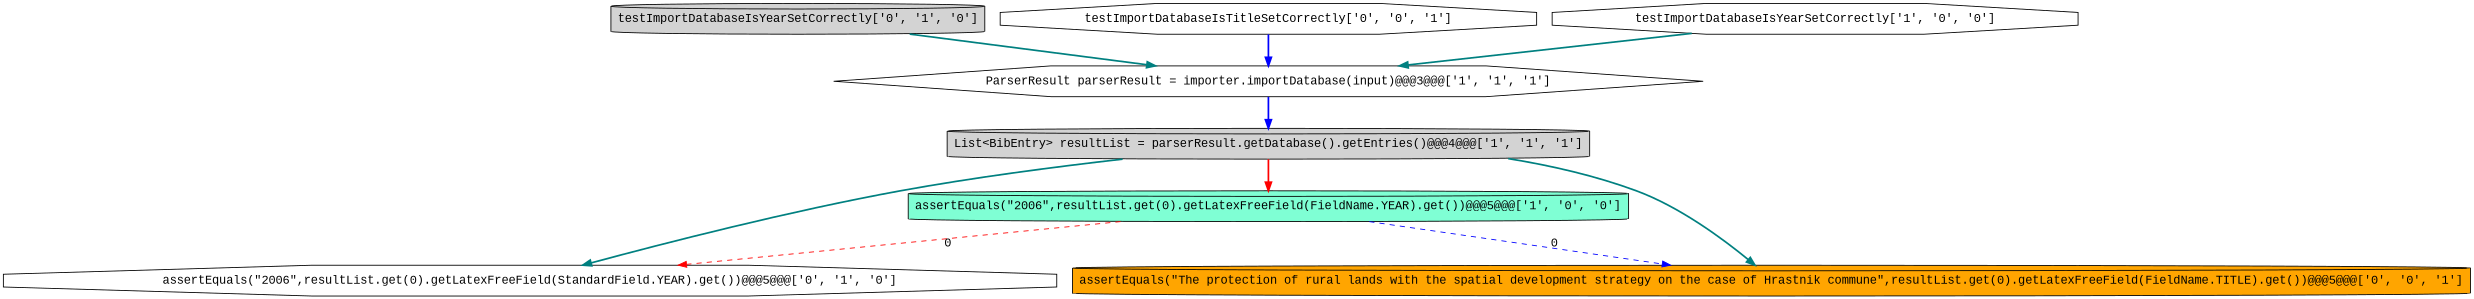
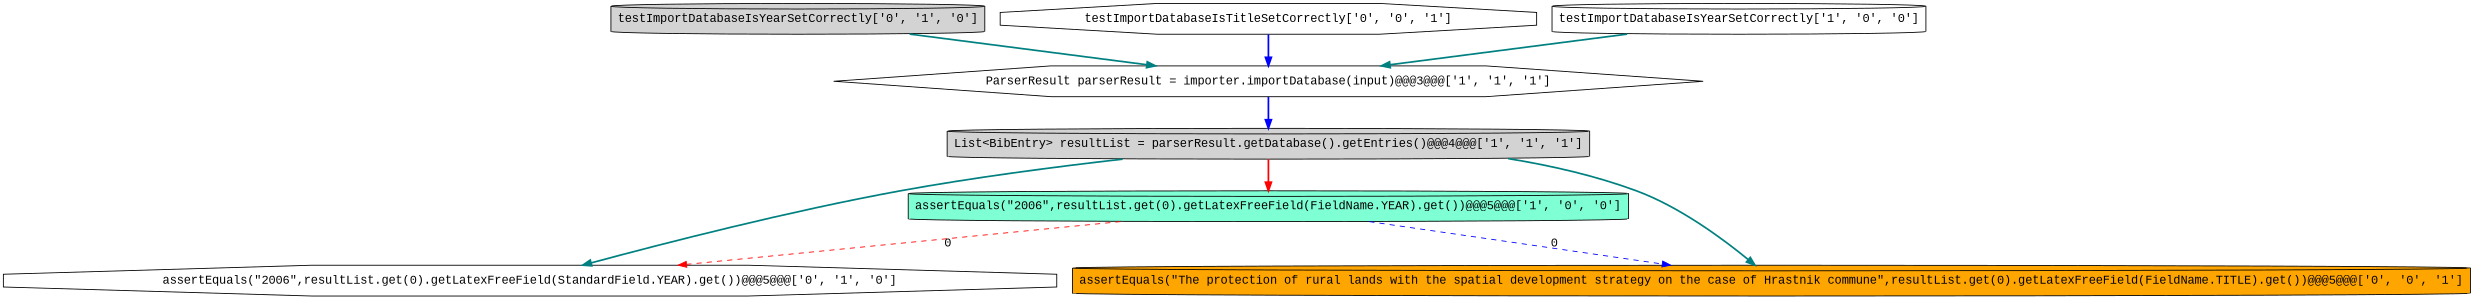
(1815, 19) -> (1739, 19)
